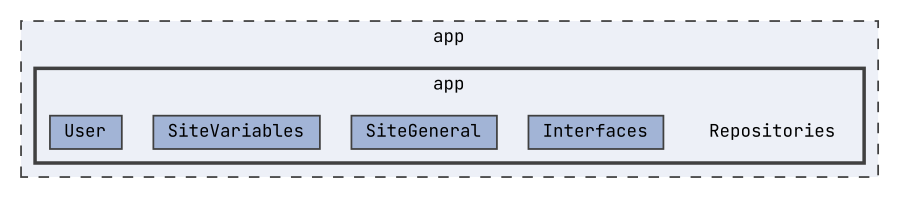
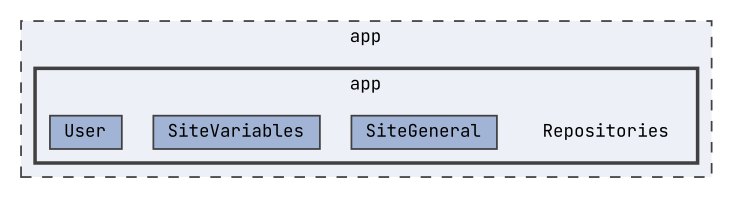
(596, 132) -> none
